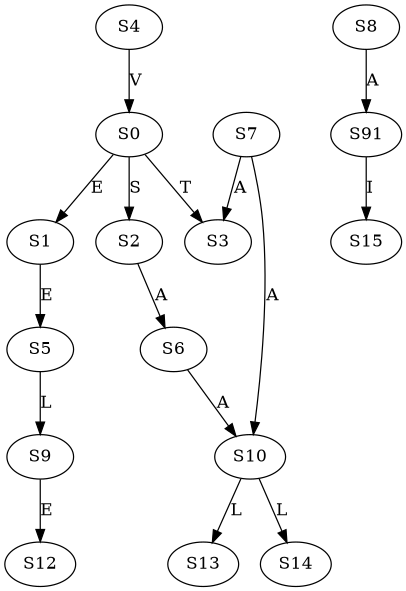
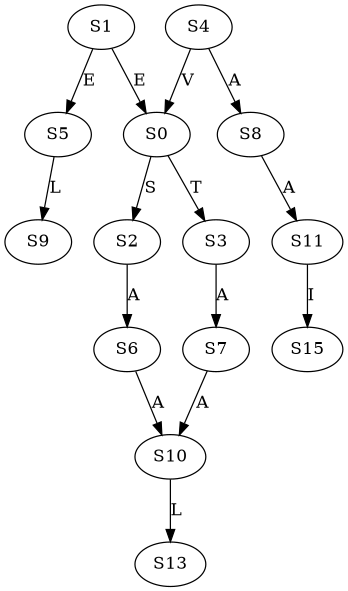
none -> (222, 75)
(366, 135) -> (307, 242)
(234, 182) -> (216, 290)
(89, 184) -> (126, 75)
(40, 564) -> none
(296, 564) -> none
